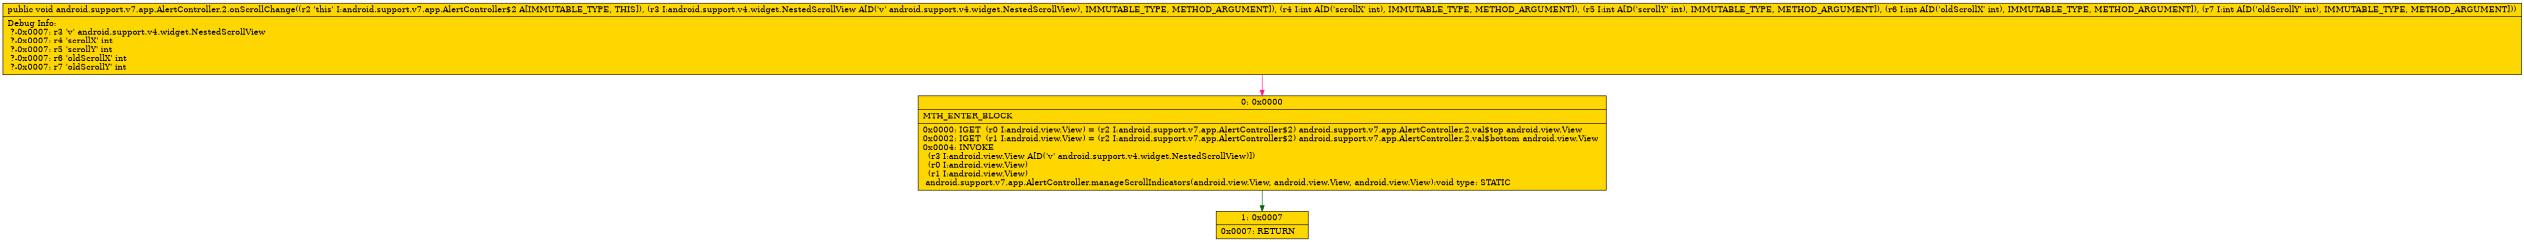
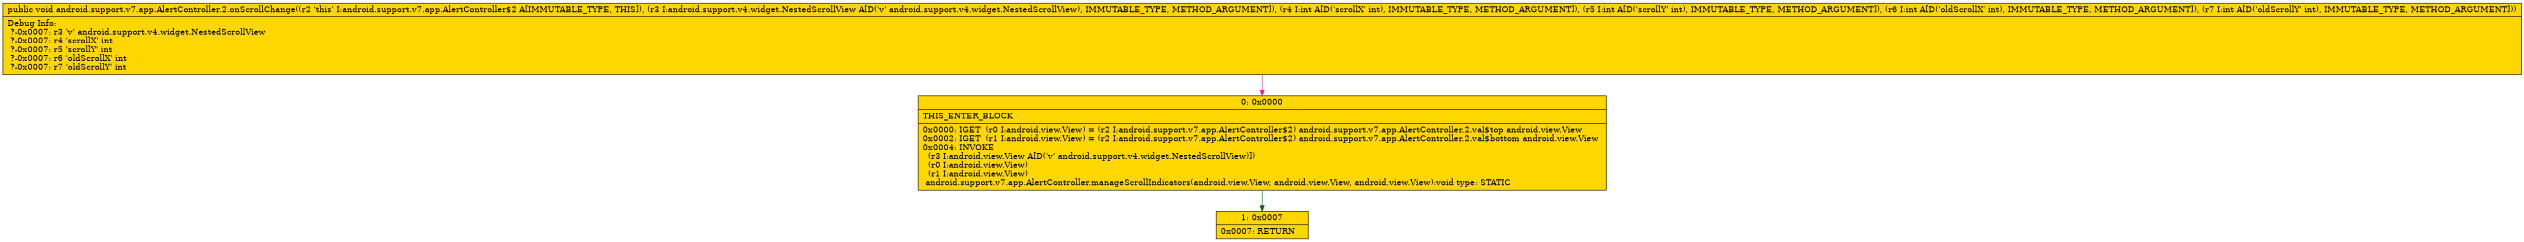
(968, 116) -> (968, 116)
